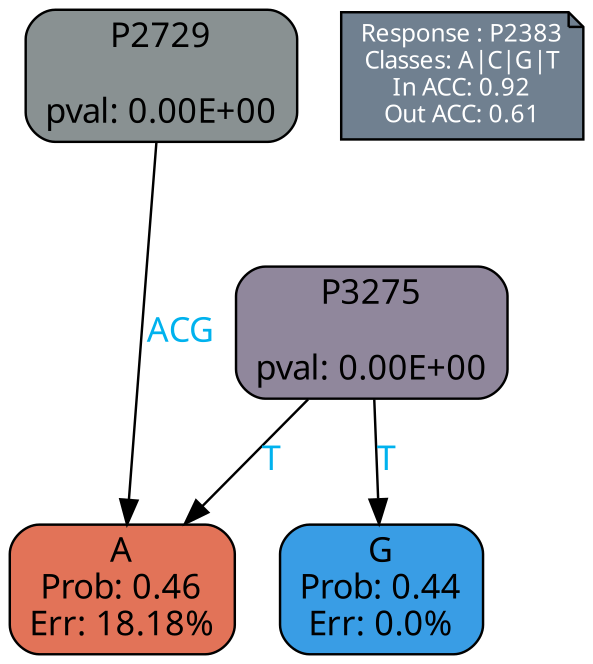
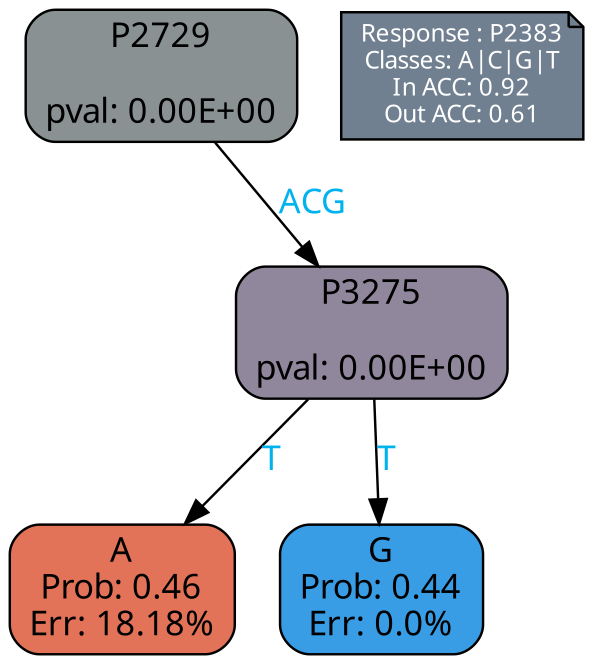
(143, 321) -> (259, 195)
